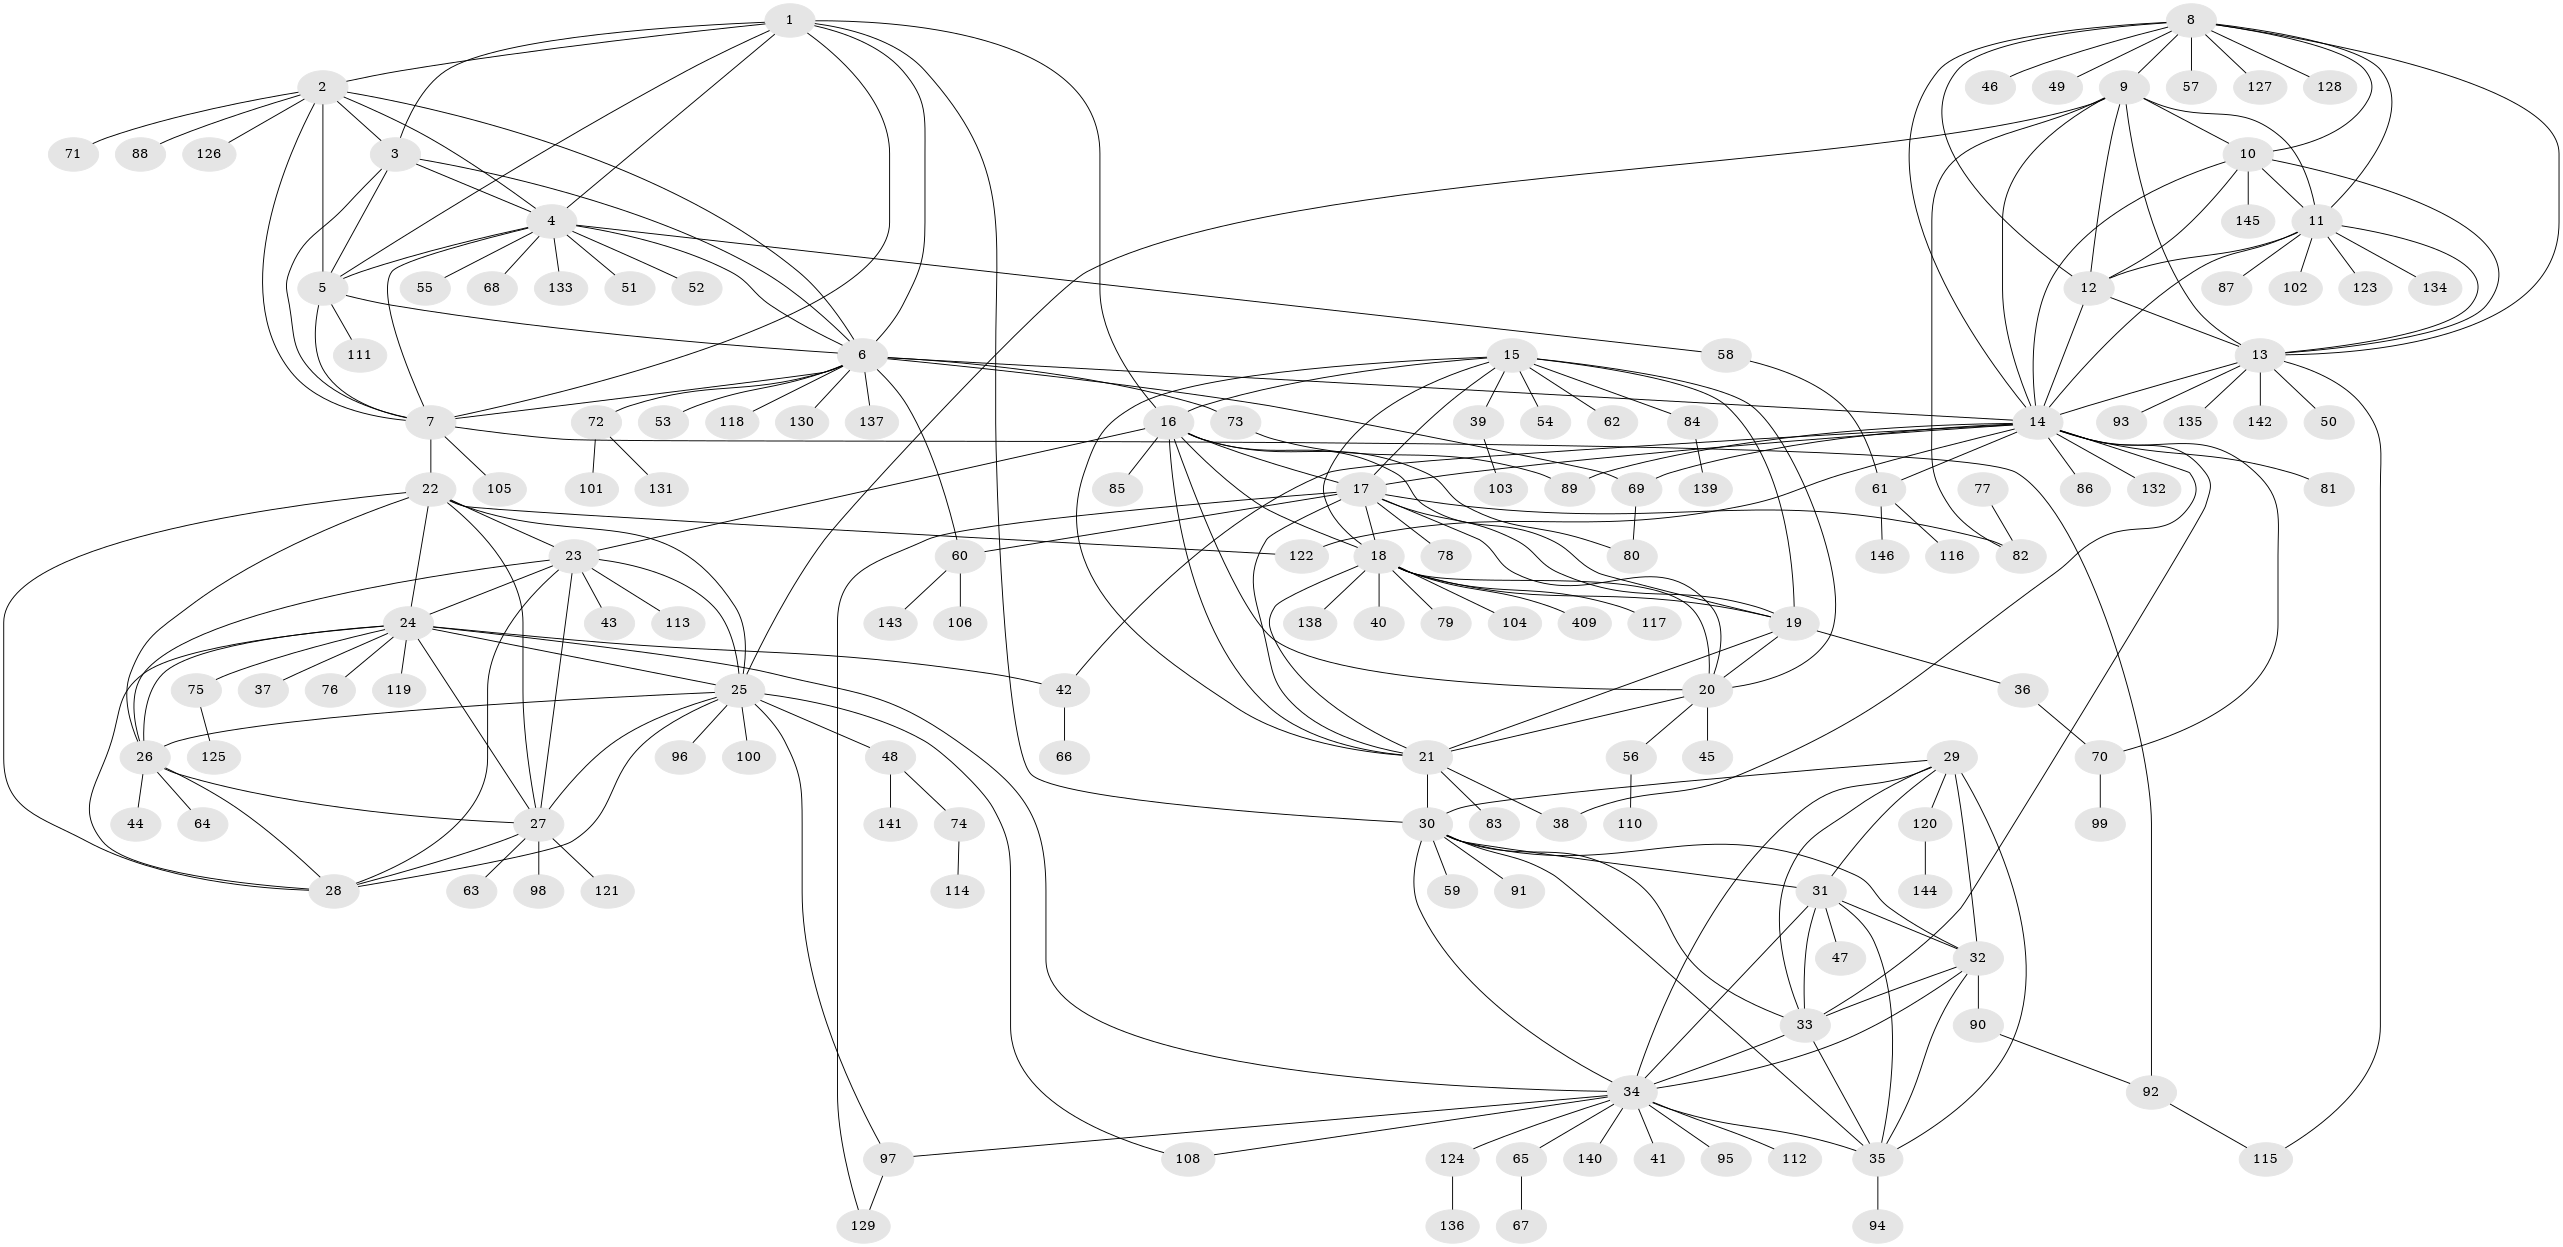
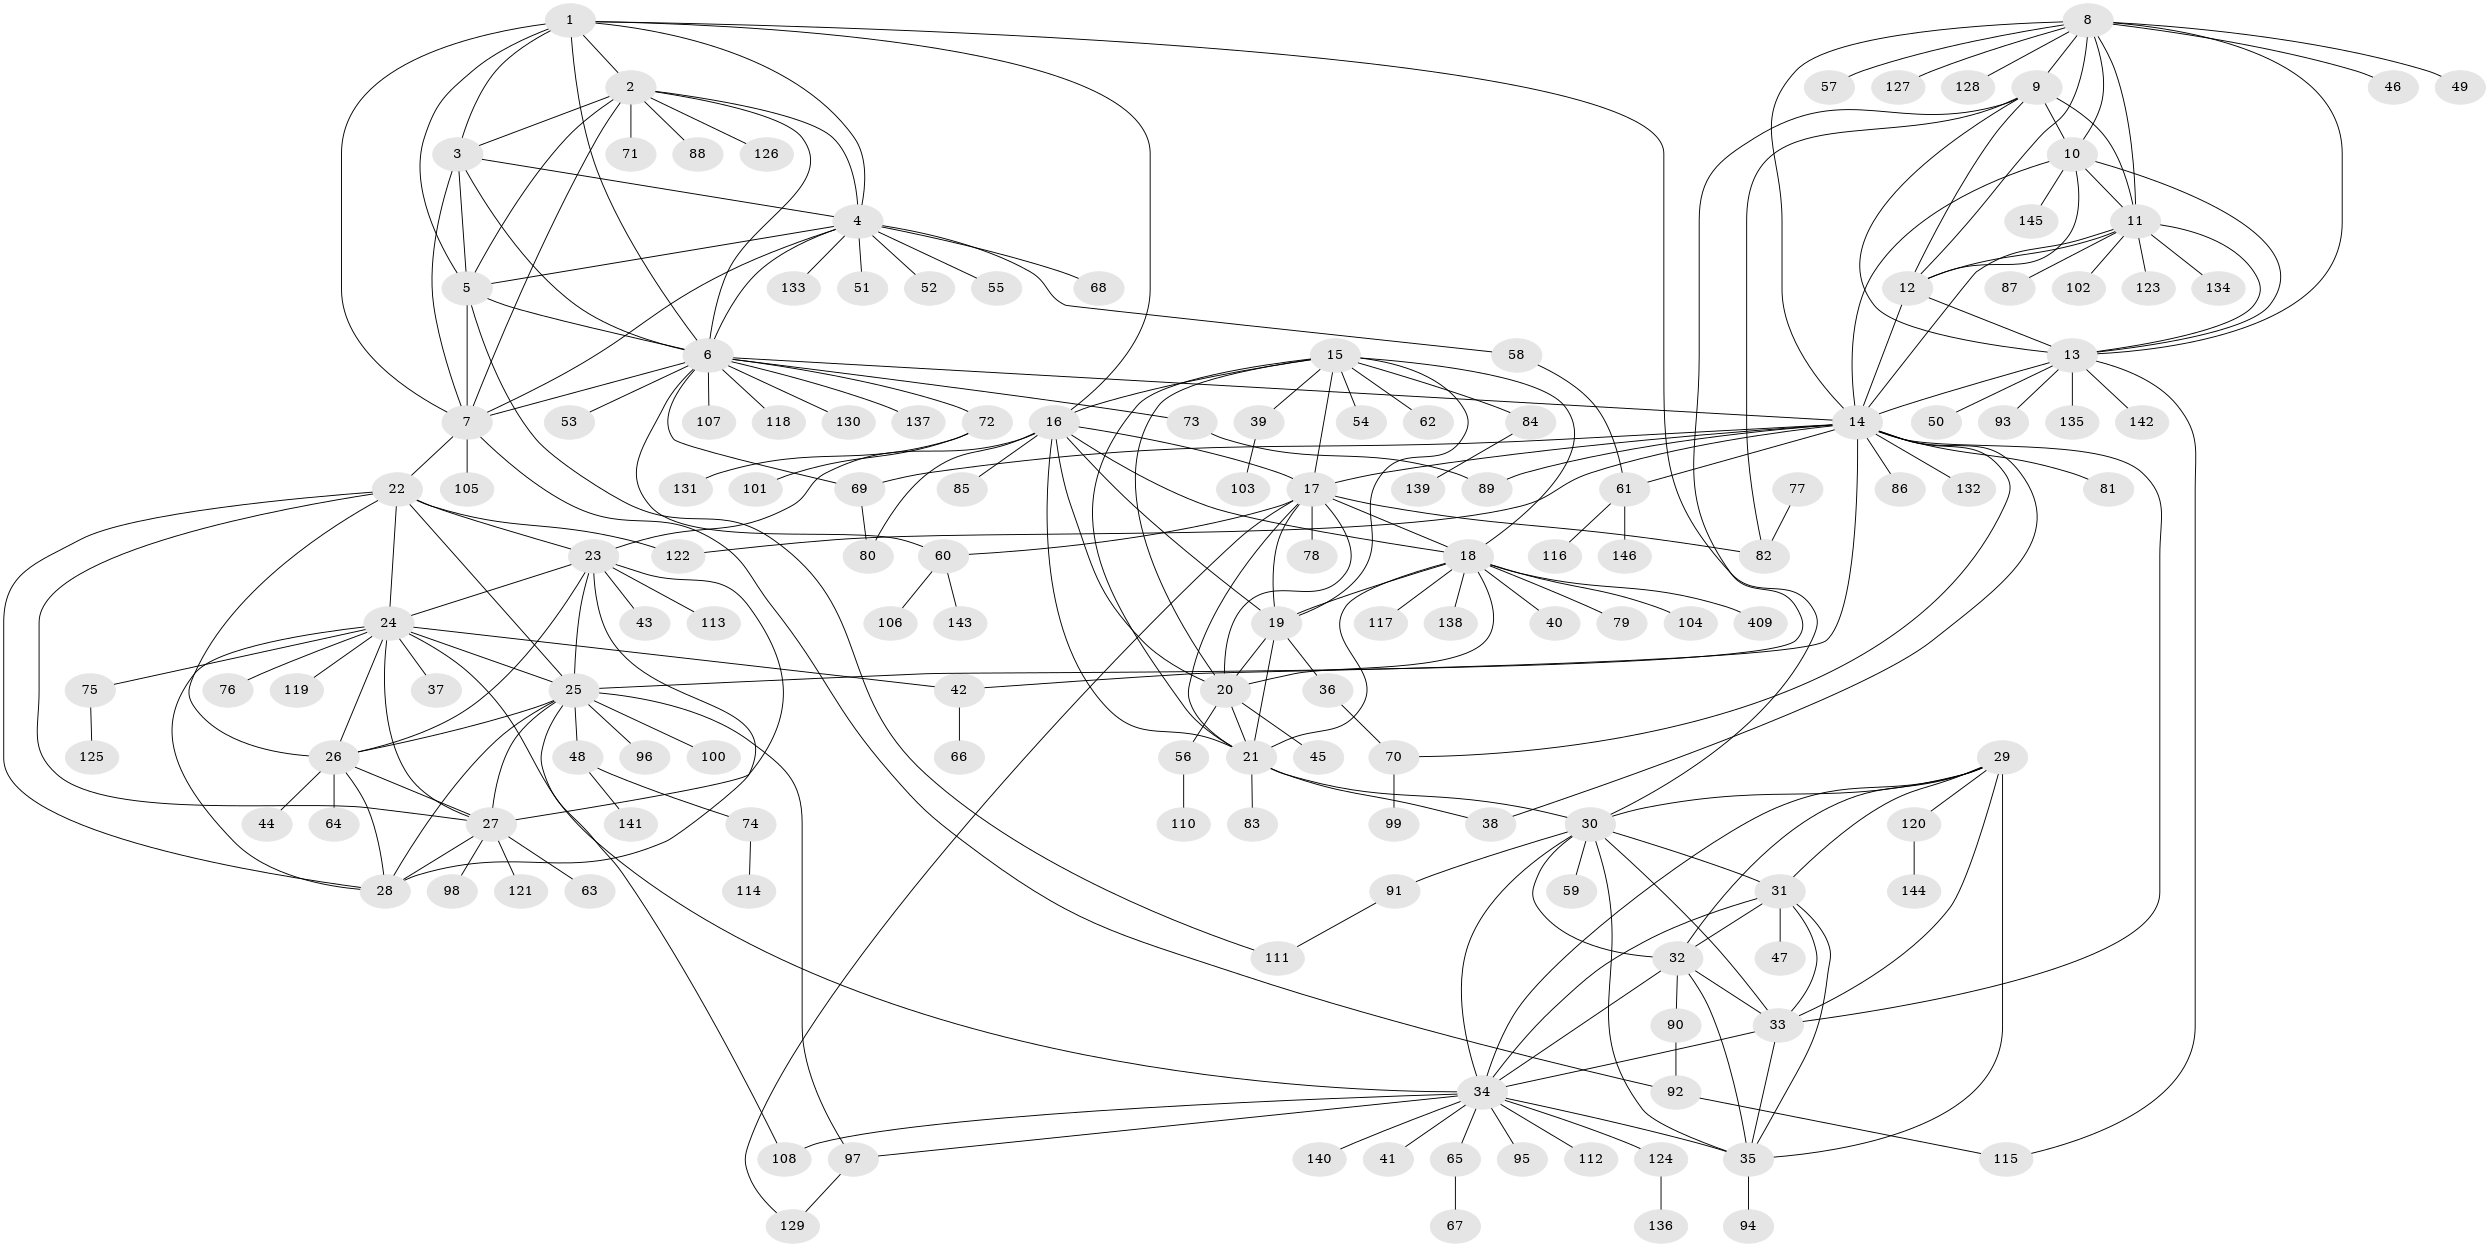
(2003, 232) -> none
none -> (709, 422)
none -> (1337, 925)
